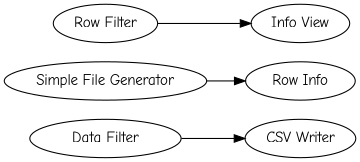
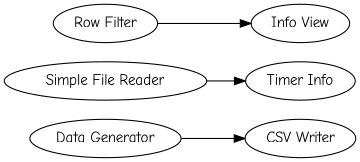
(105, 81) -> (105, 81)
(300, 81) -> (300, 81)
(105, 138) -> (105, 138)
